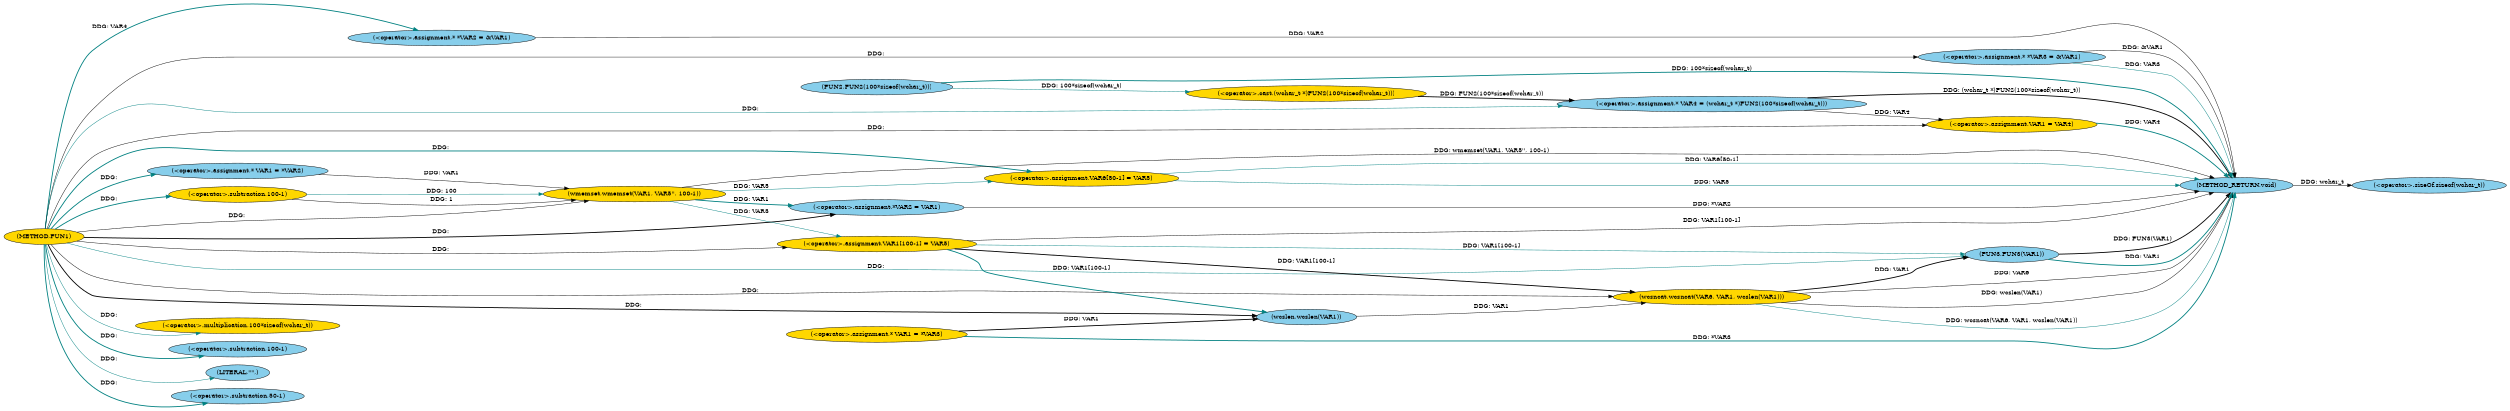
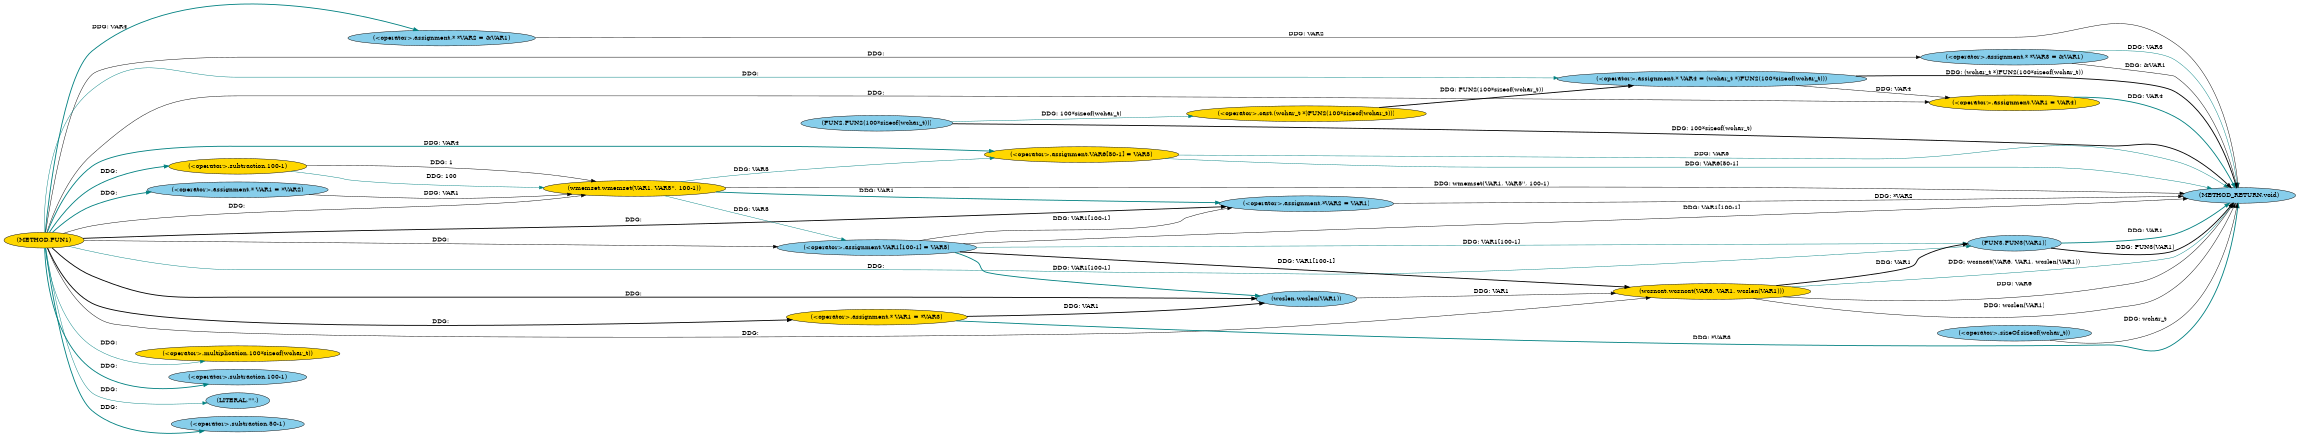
(1604, 73) -> (1596, 132)
(442, 148) -> (442, 143)
(2320, 185) -> (2177, 321)
none -> (1075, 230)
(877, 244) -> (877, 248)
none -> (403, 325)
